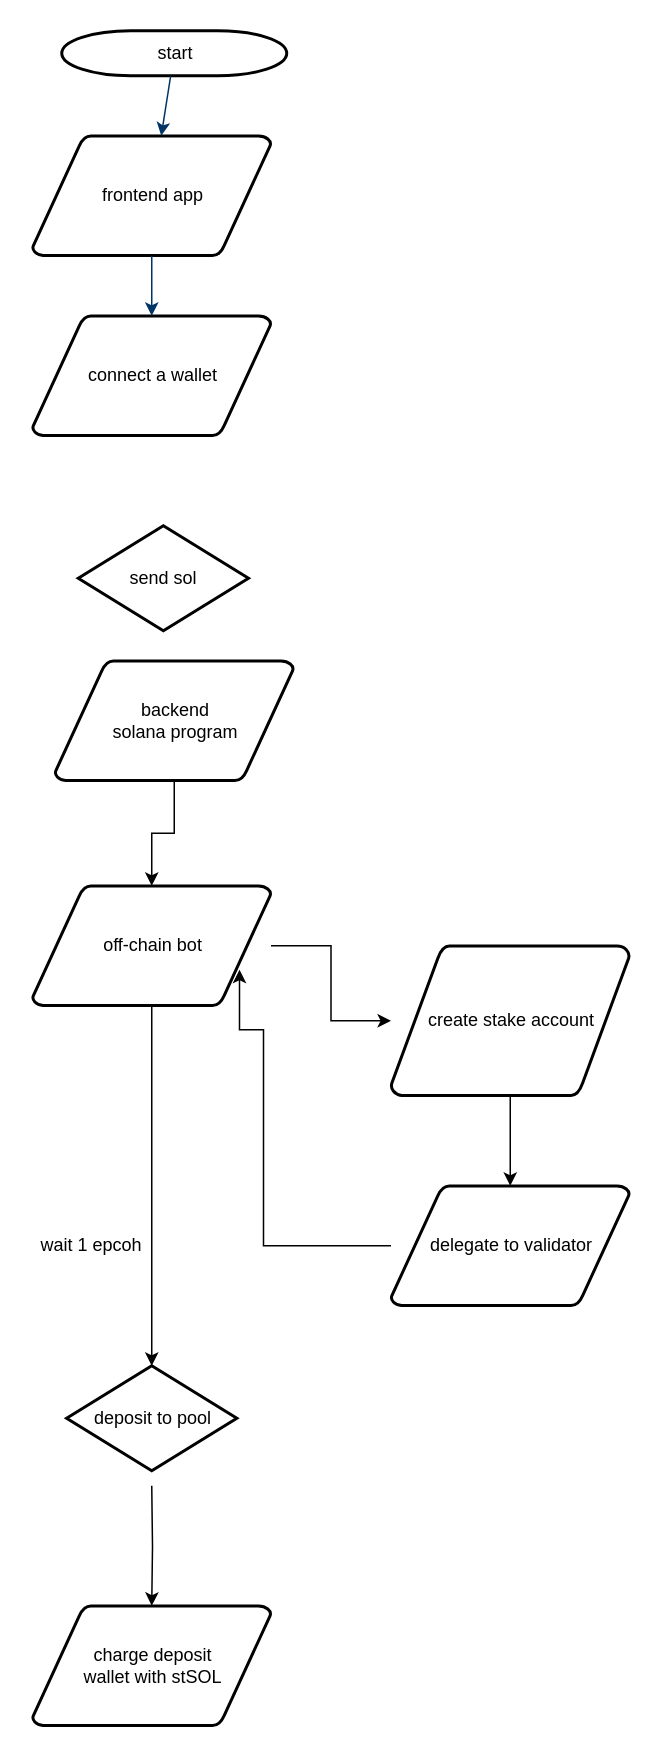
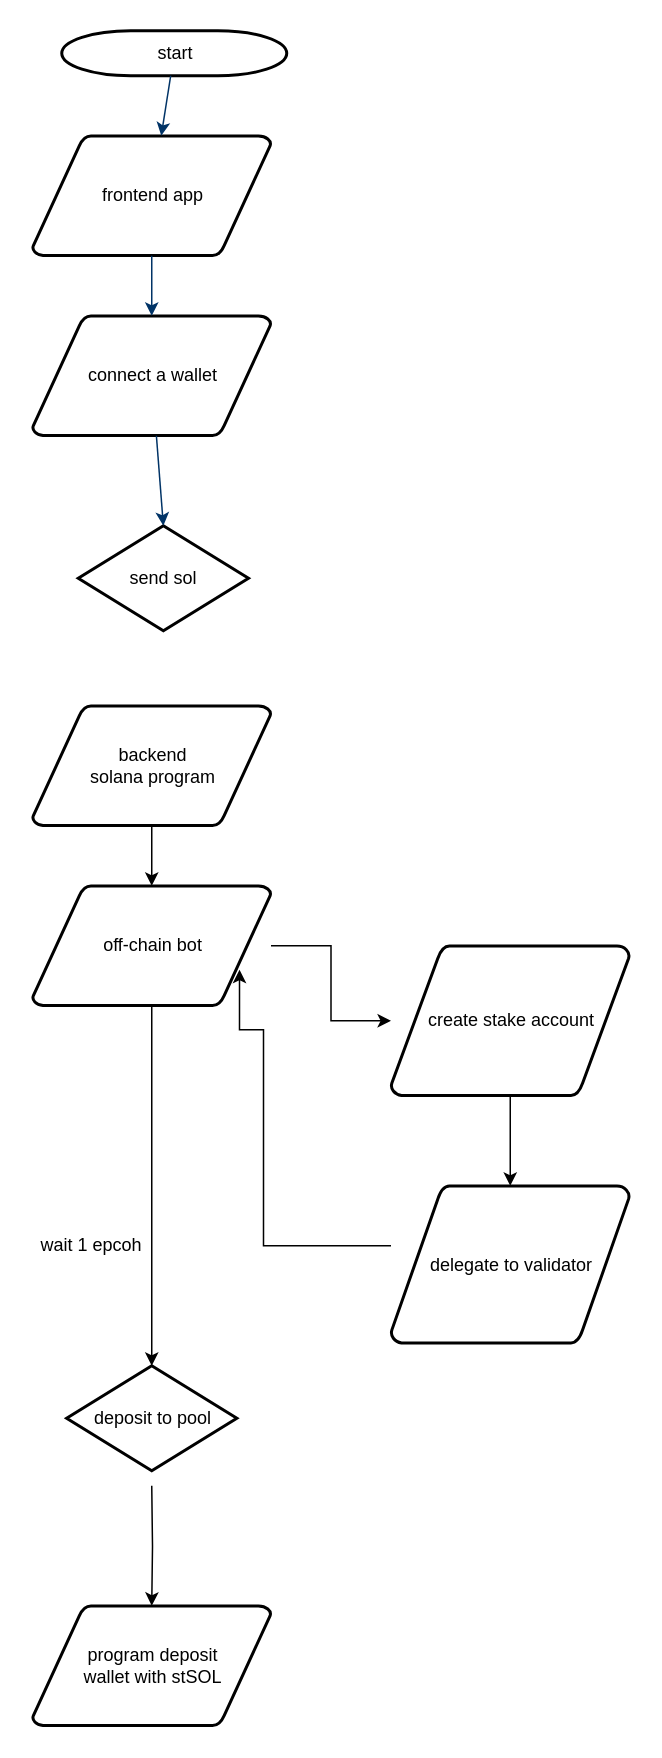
none -> (159, 476)
(174, 721) -> (152, 766)
(510, 1246) -> (510, 1265)
(153, 1666) -> (153, 1666)
